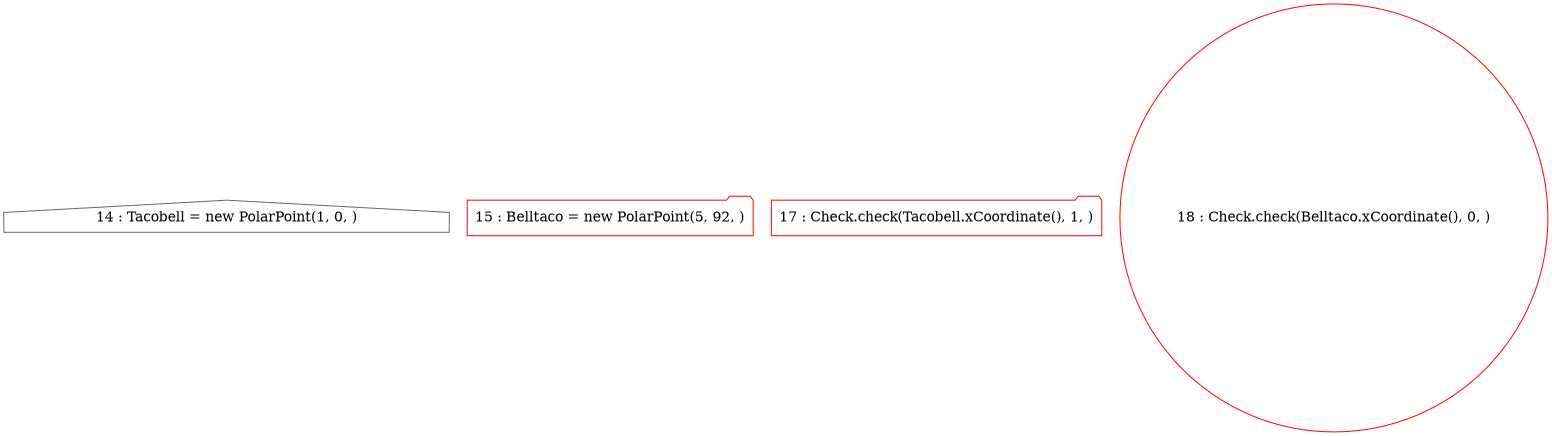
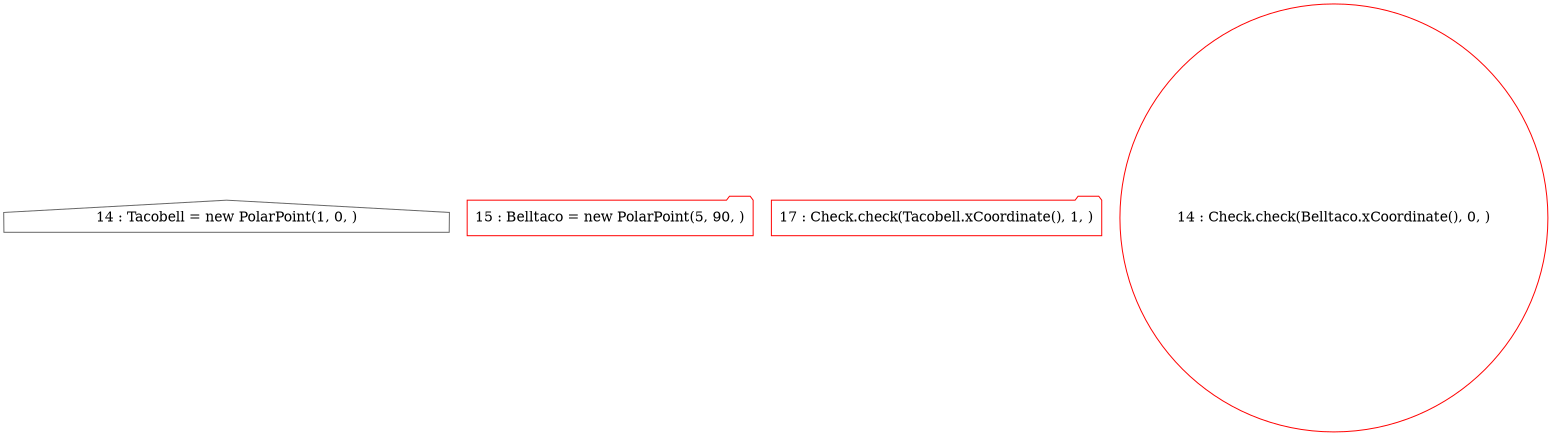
(610, 218) -> (610, 218)
(1334, 218) -> (1334, 218)
